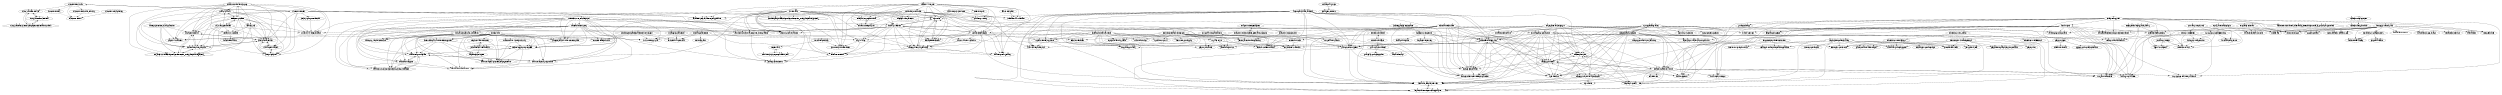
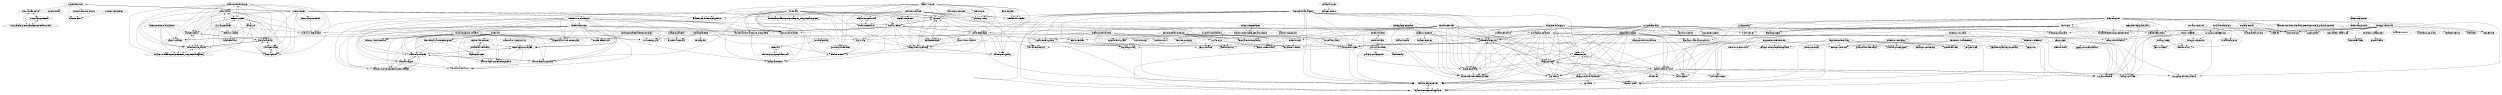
(39, 19) -> (39, 19)
